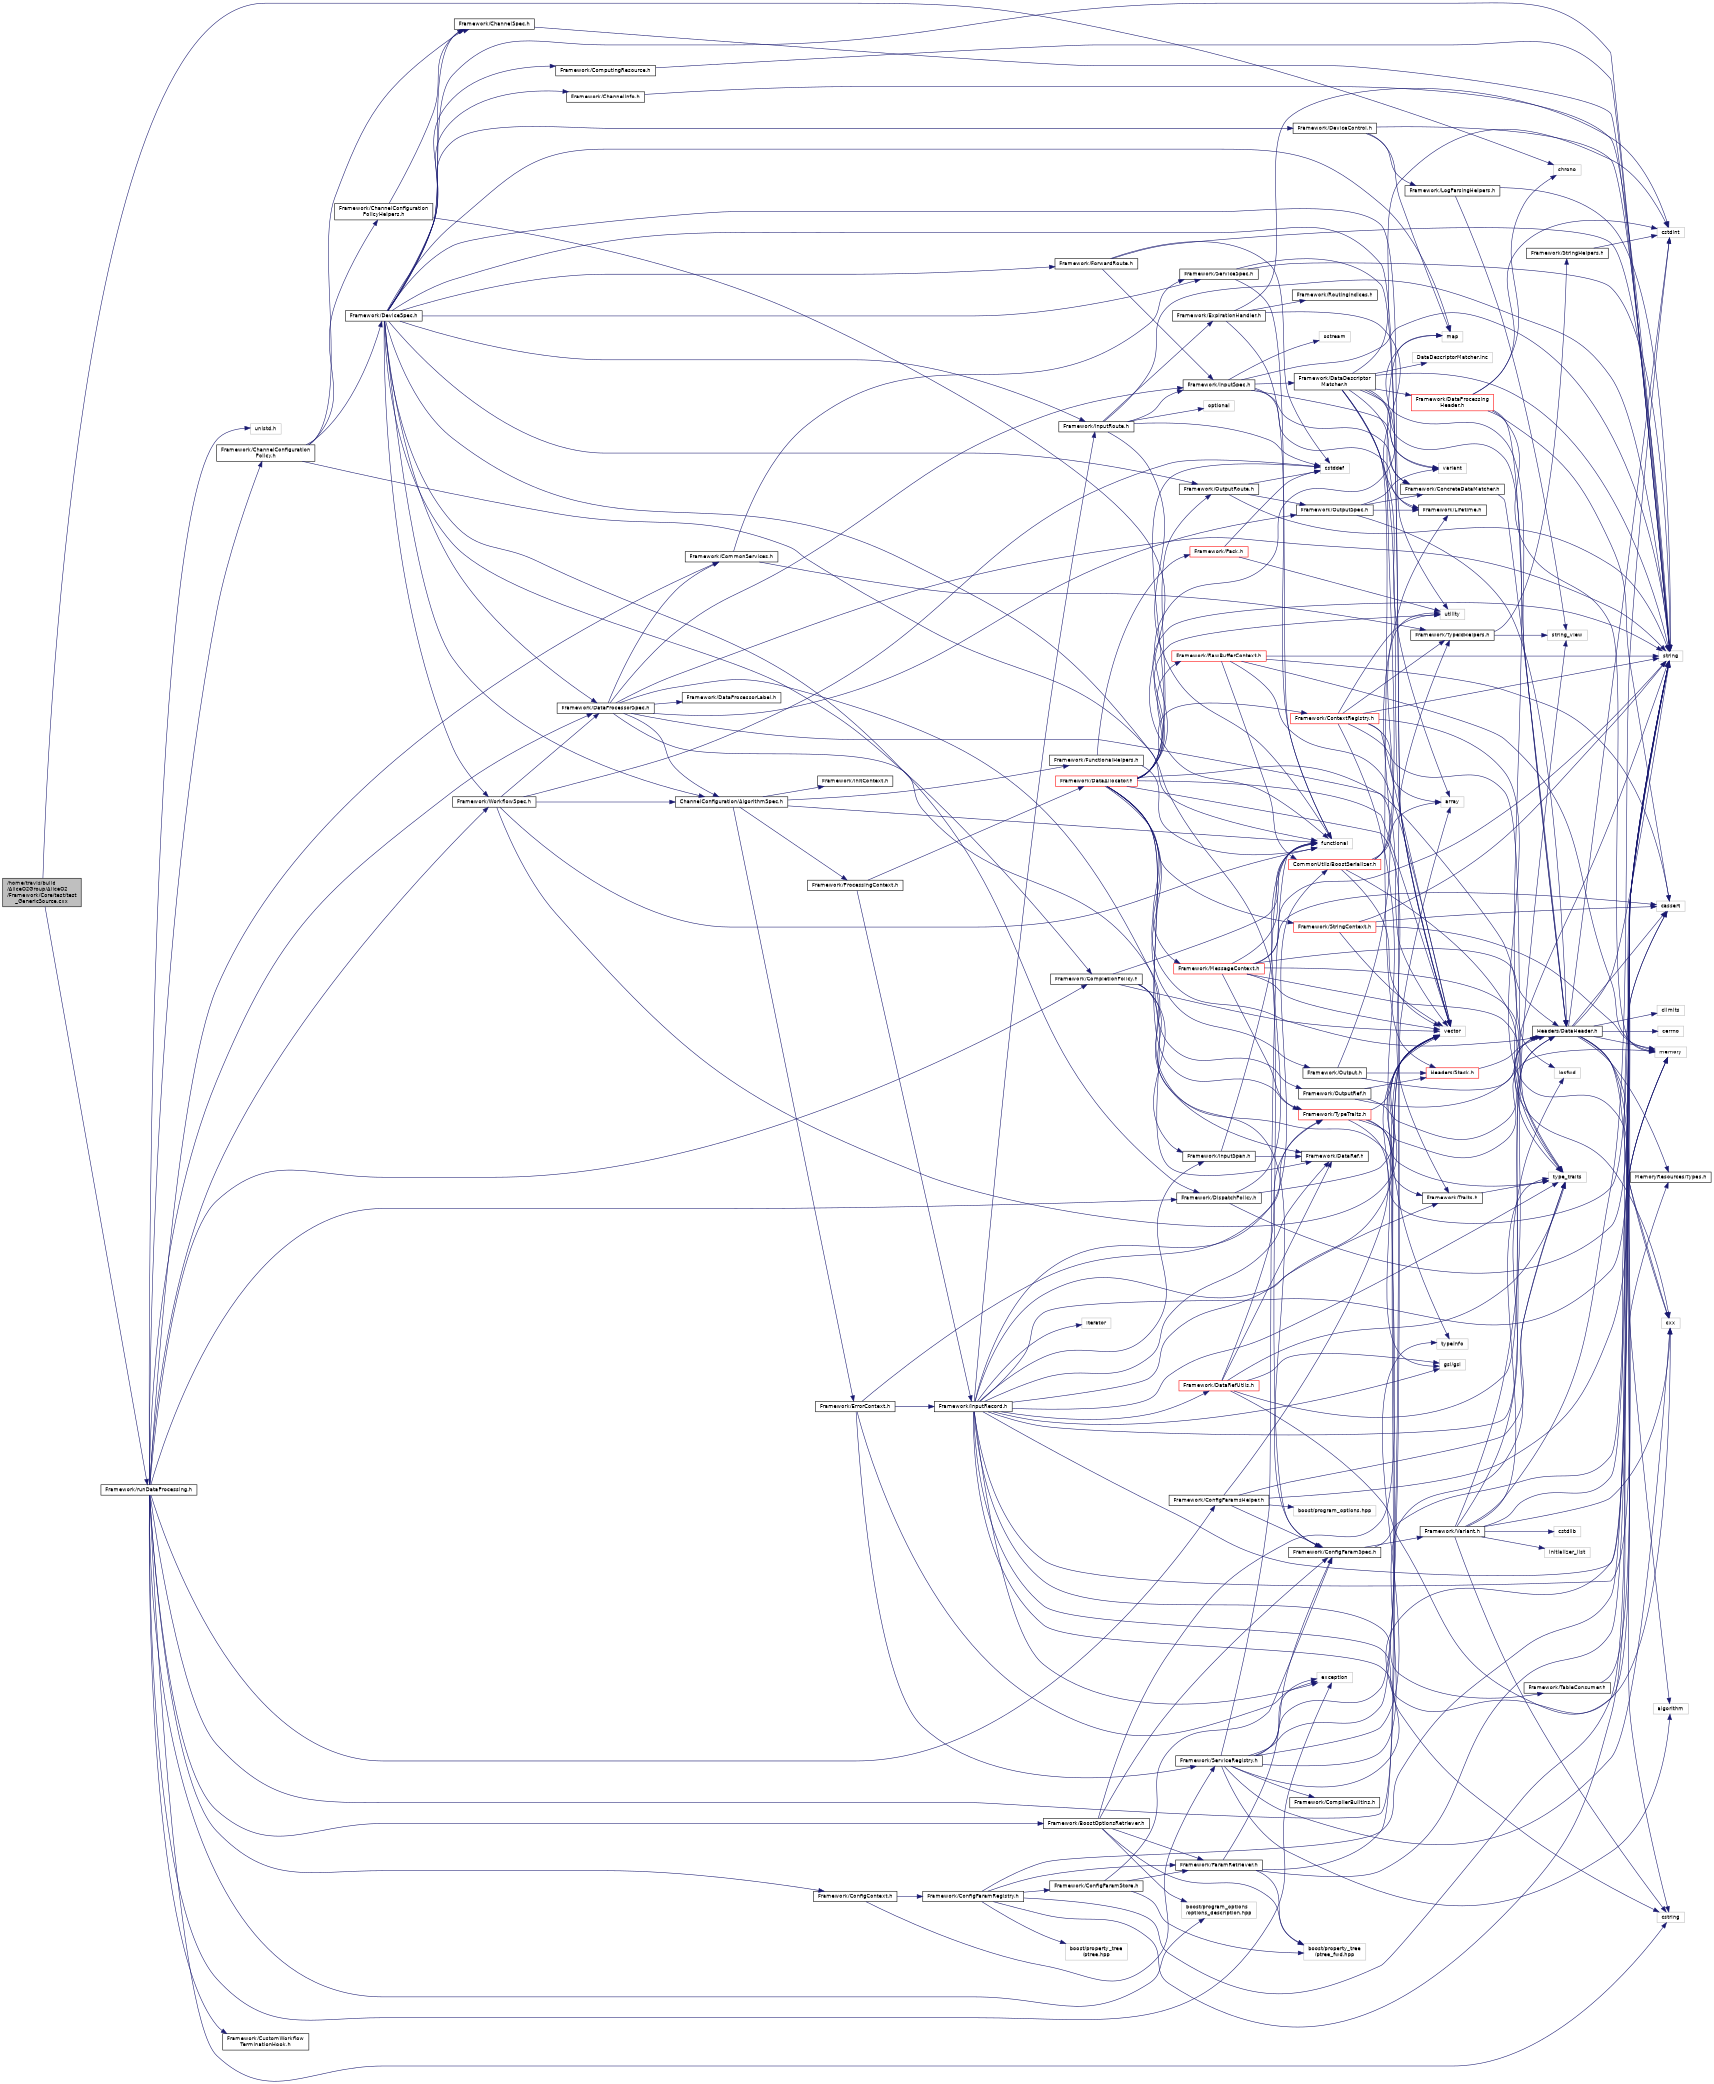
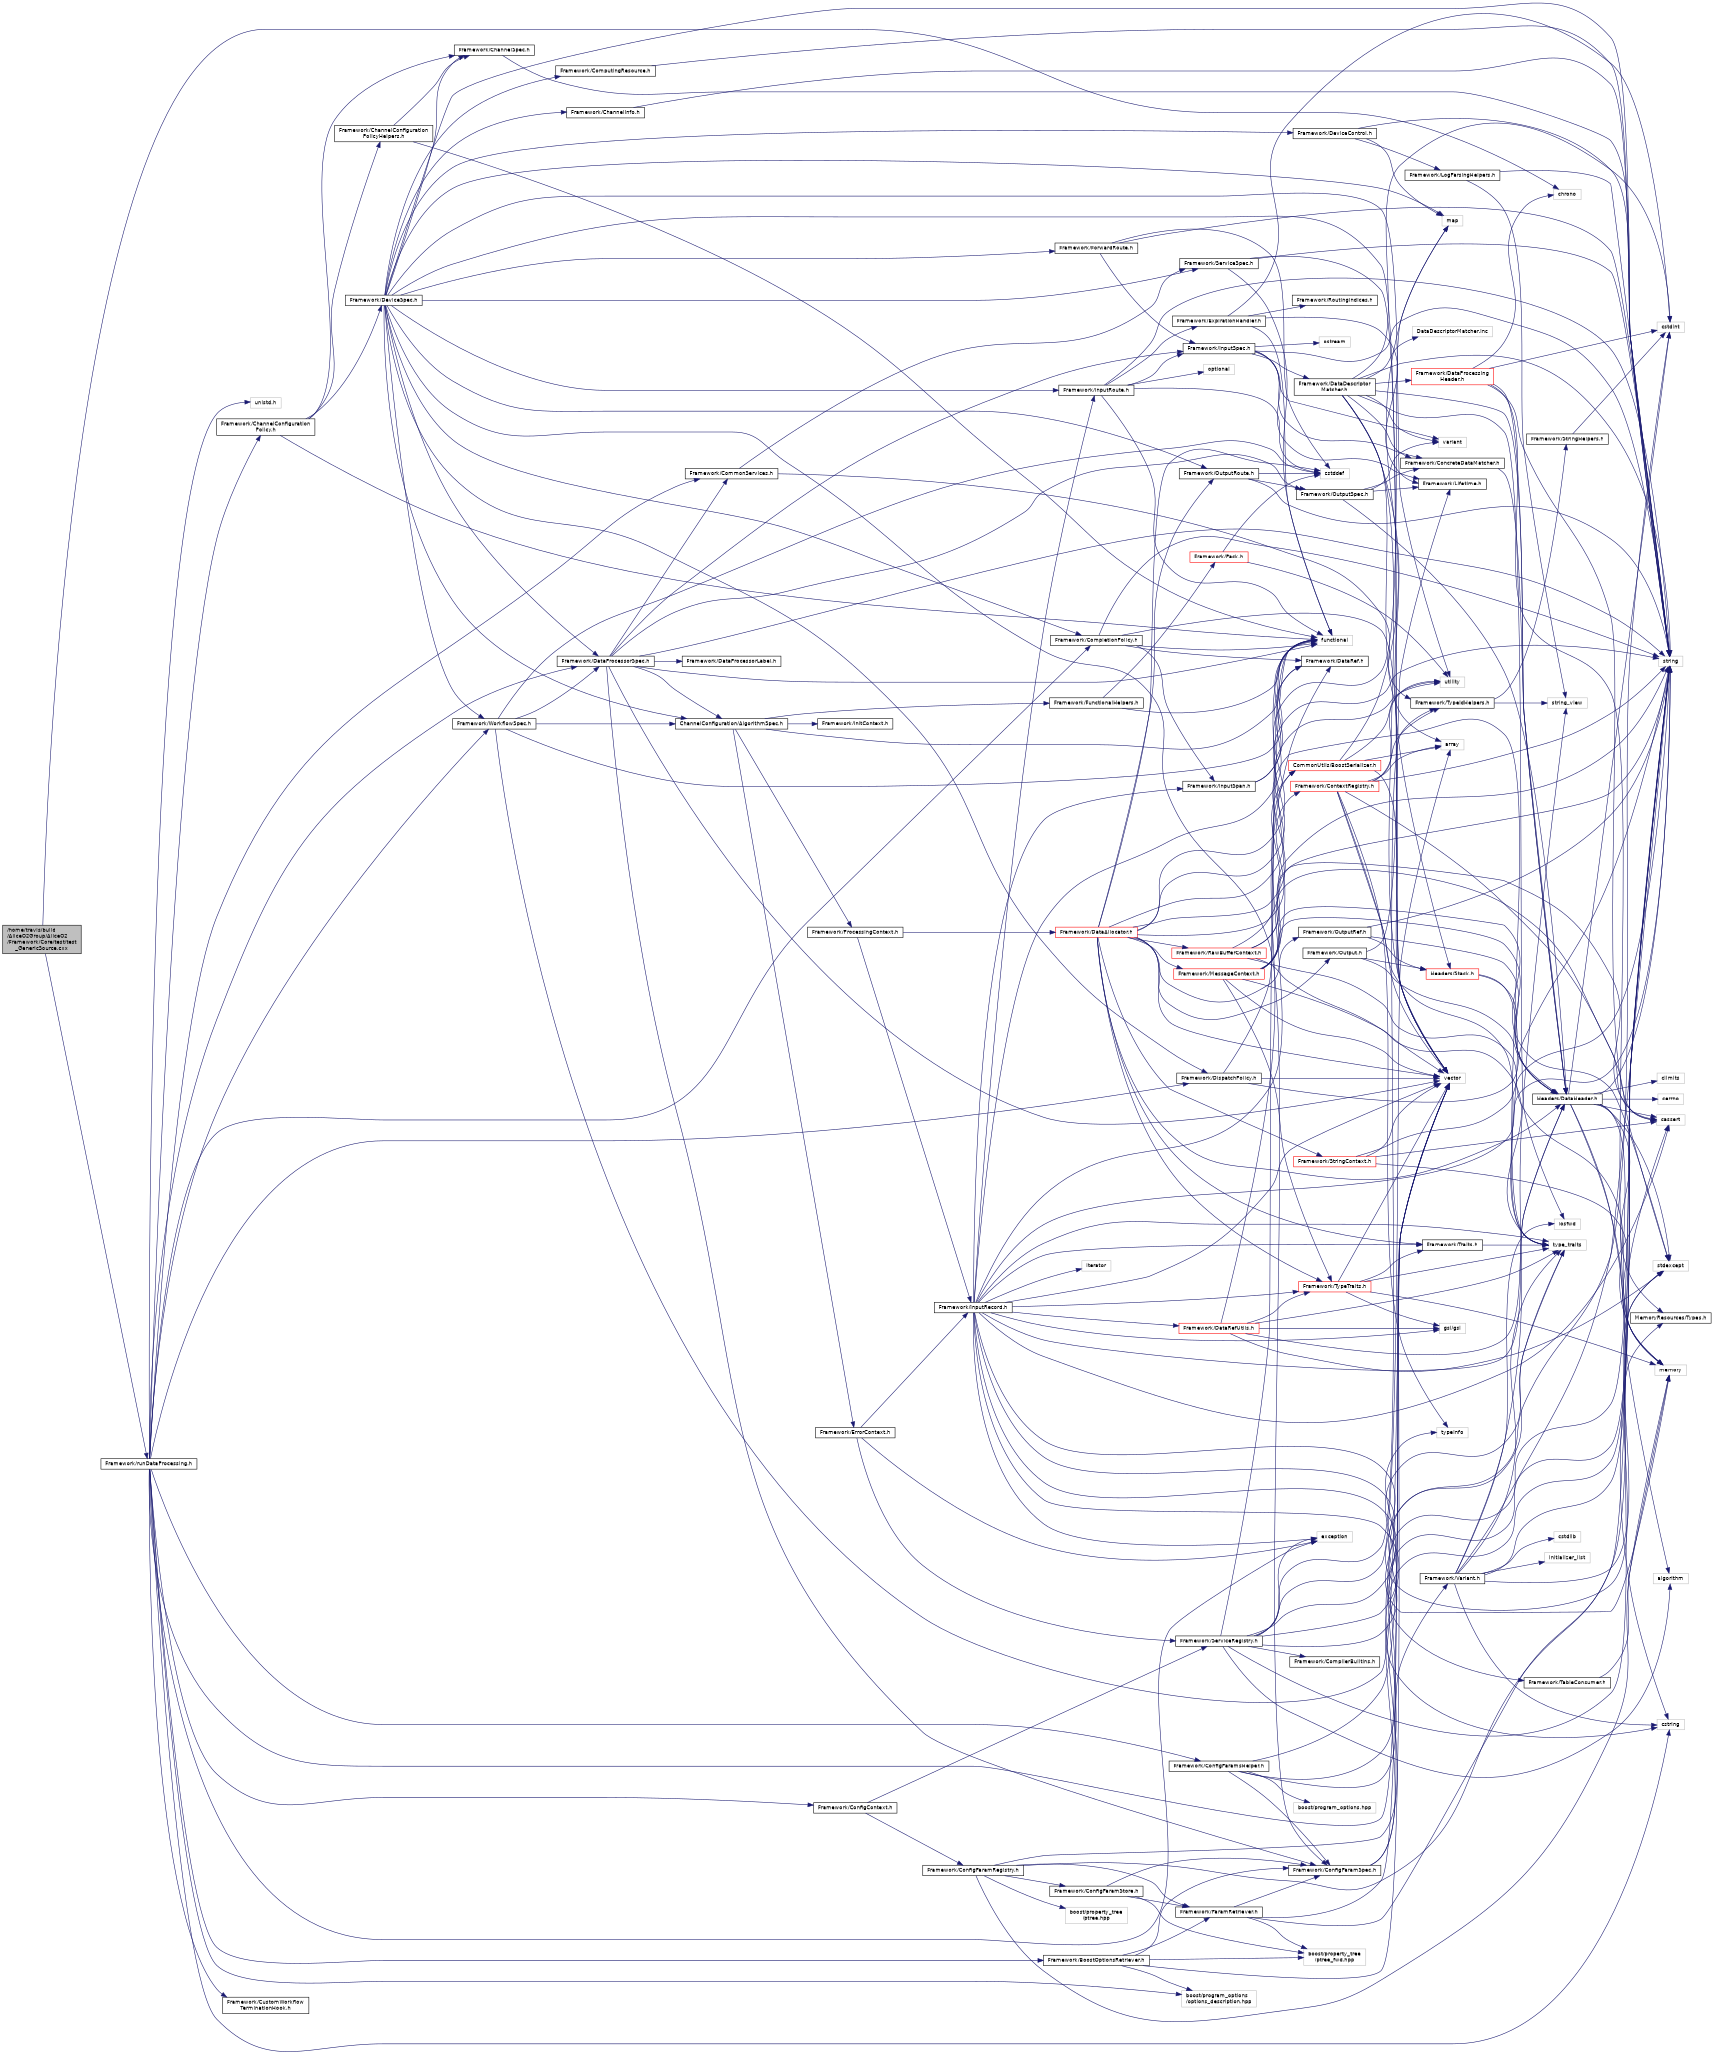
(984, 860) -> (975, 682)
(1495, 990) -> (1514, 1107)
(1103, 1259) -> (1153, 1302)
(1671, 1323) -> (1671, 1266)
